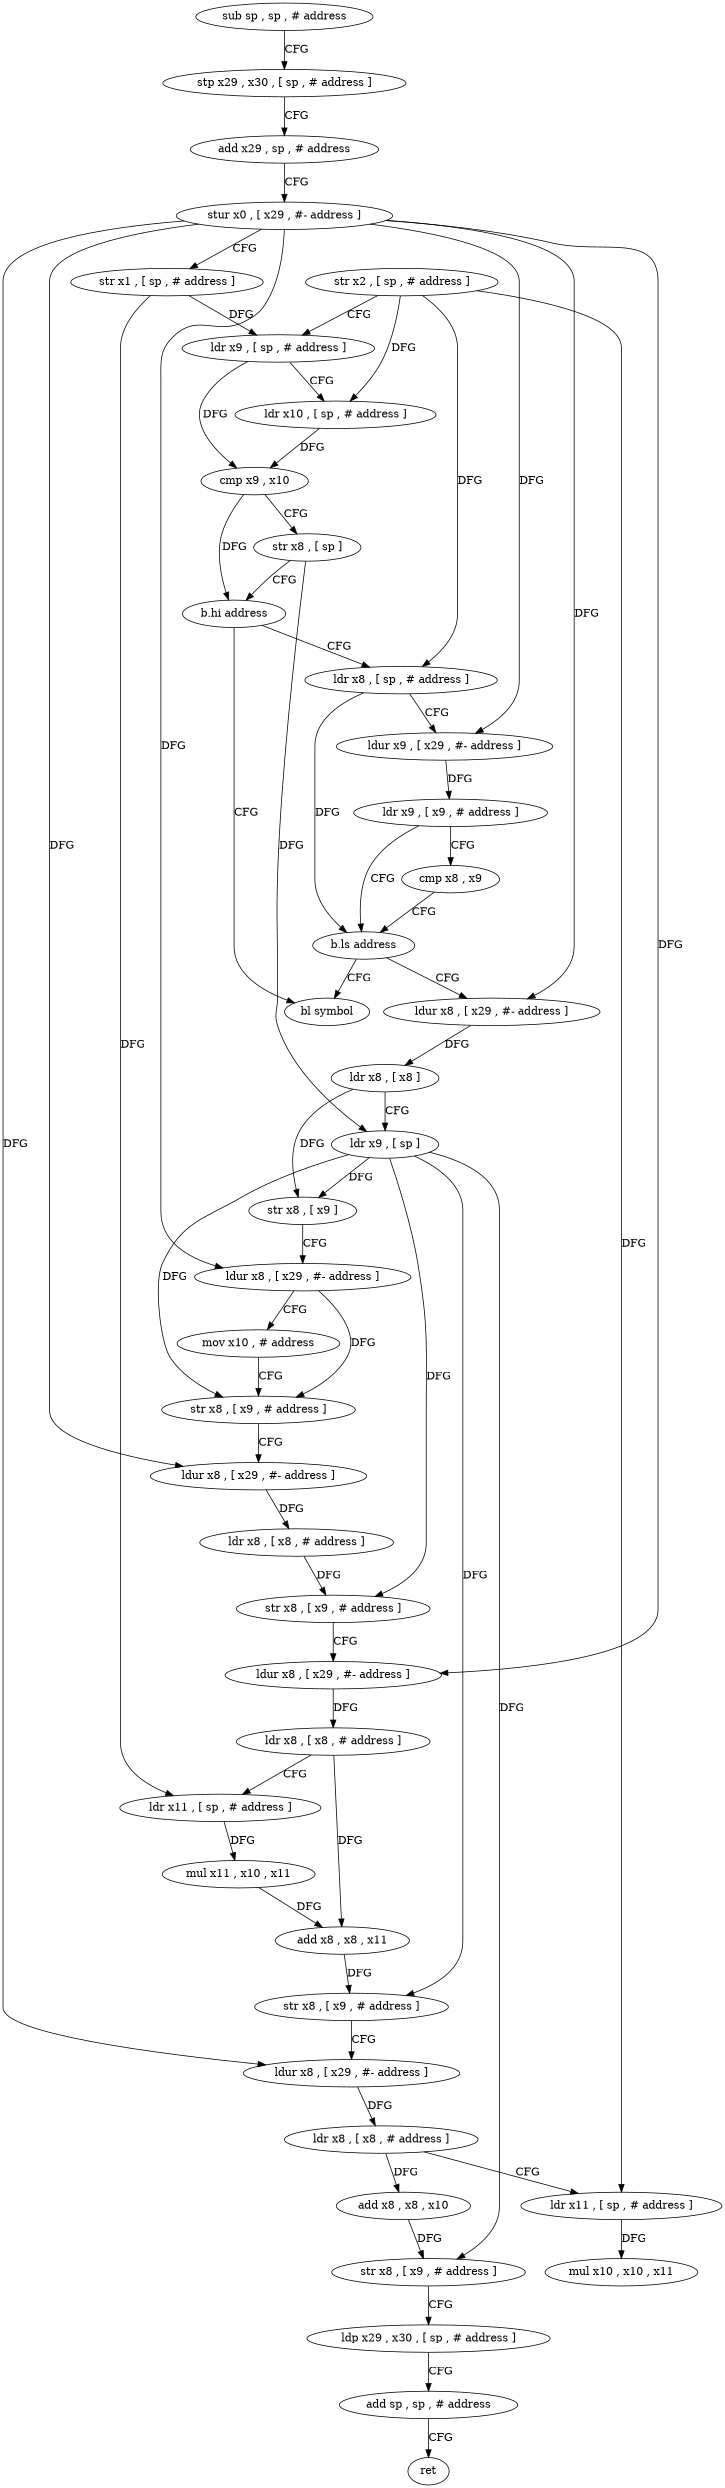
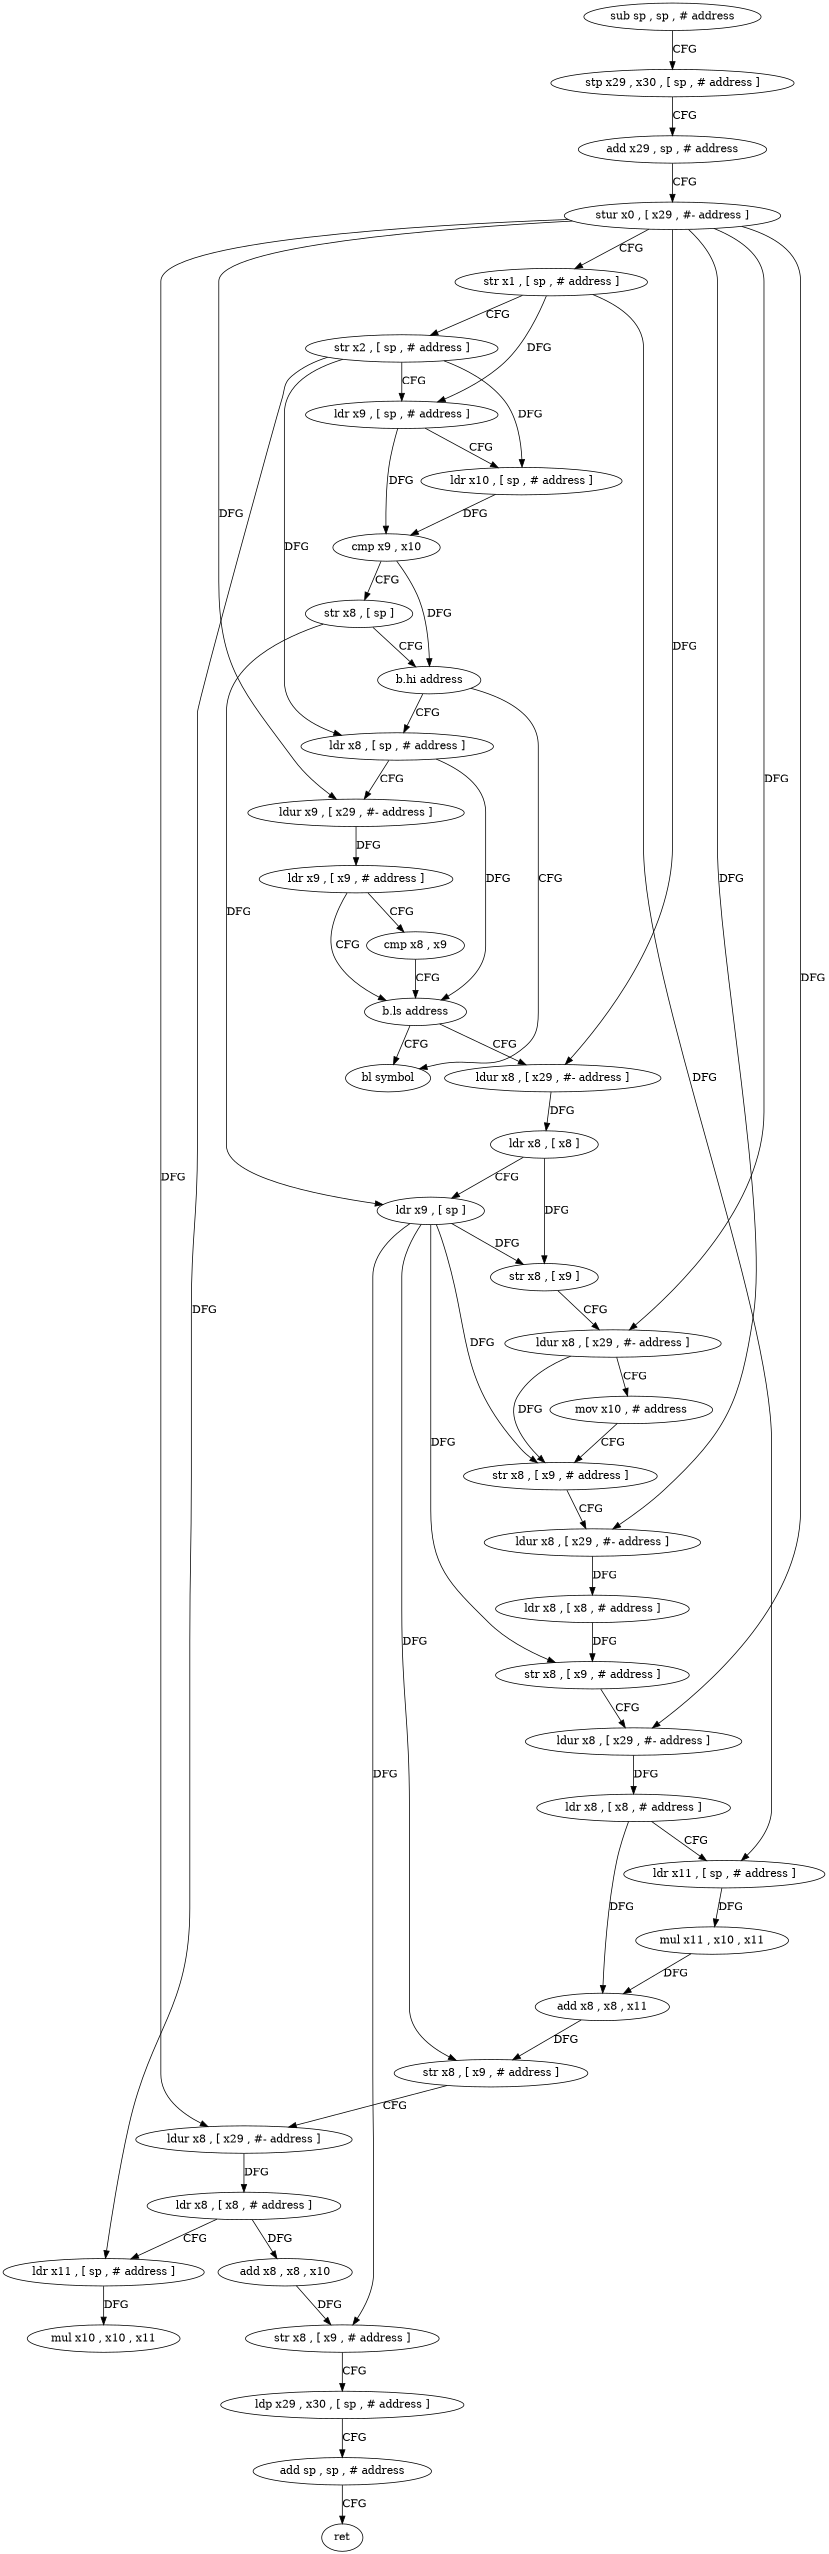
none -> (480, 314)
